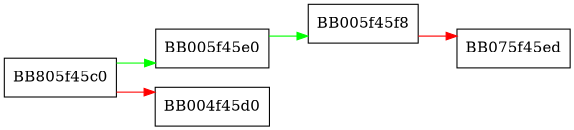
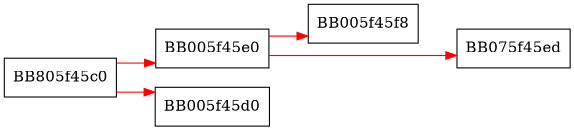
(283, 36) -> (283, 36)
(432, 36) -> (357, 56)
(131, 63) -> (131, 63)
(212, 107) -> (212, 107)
